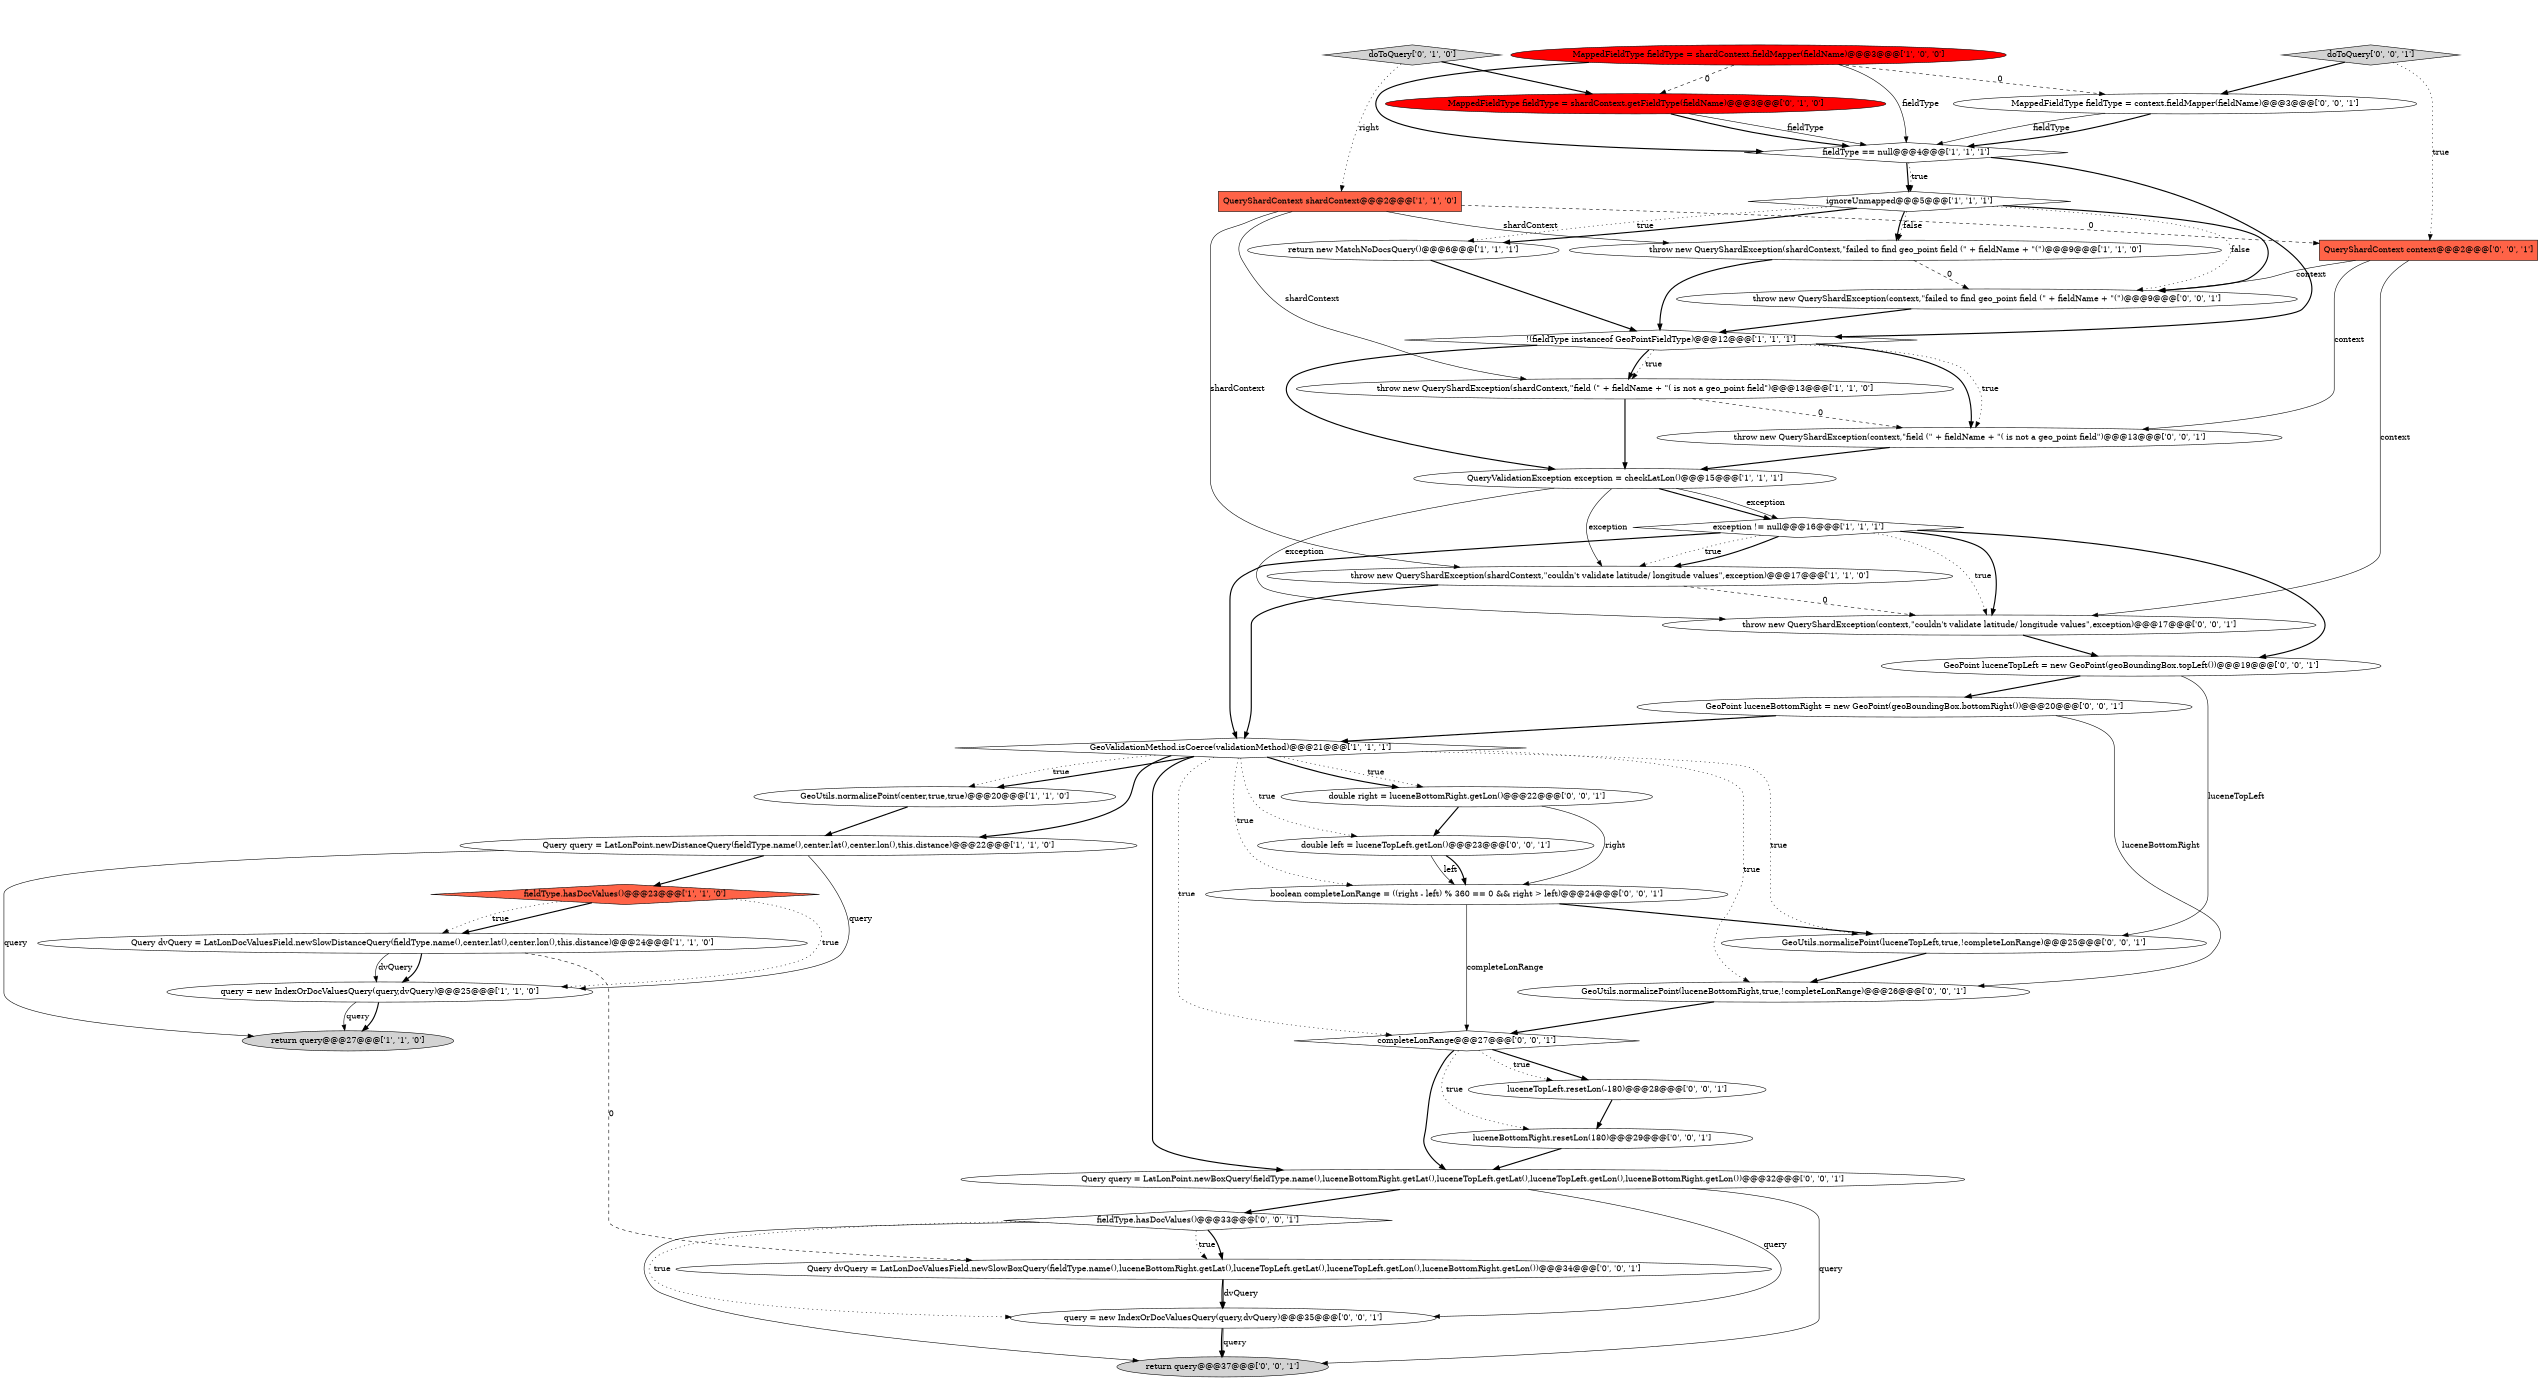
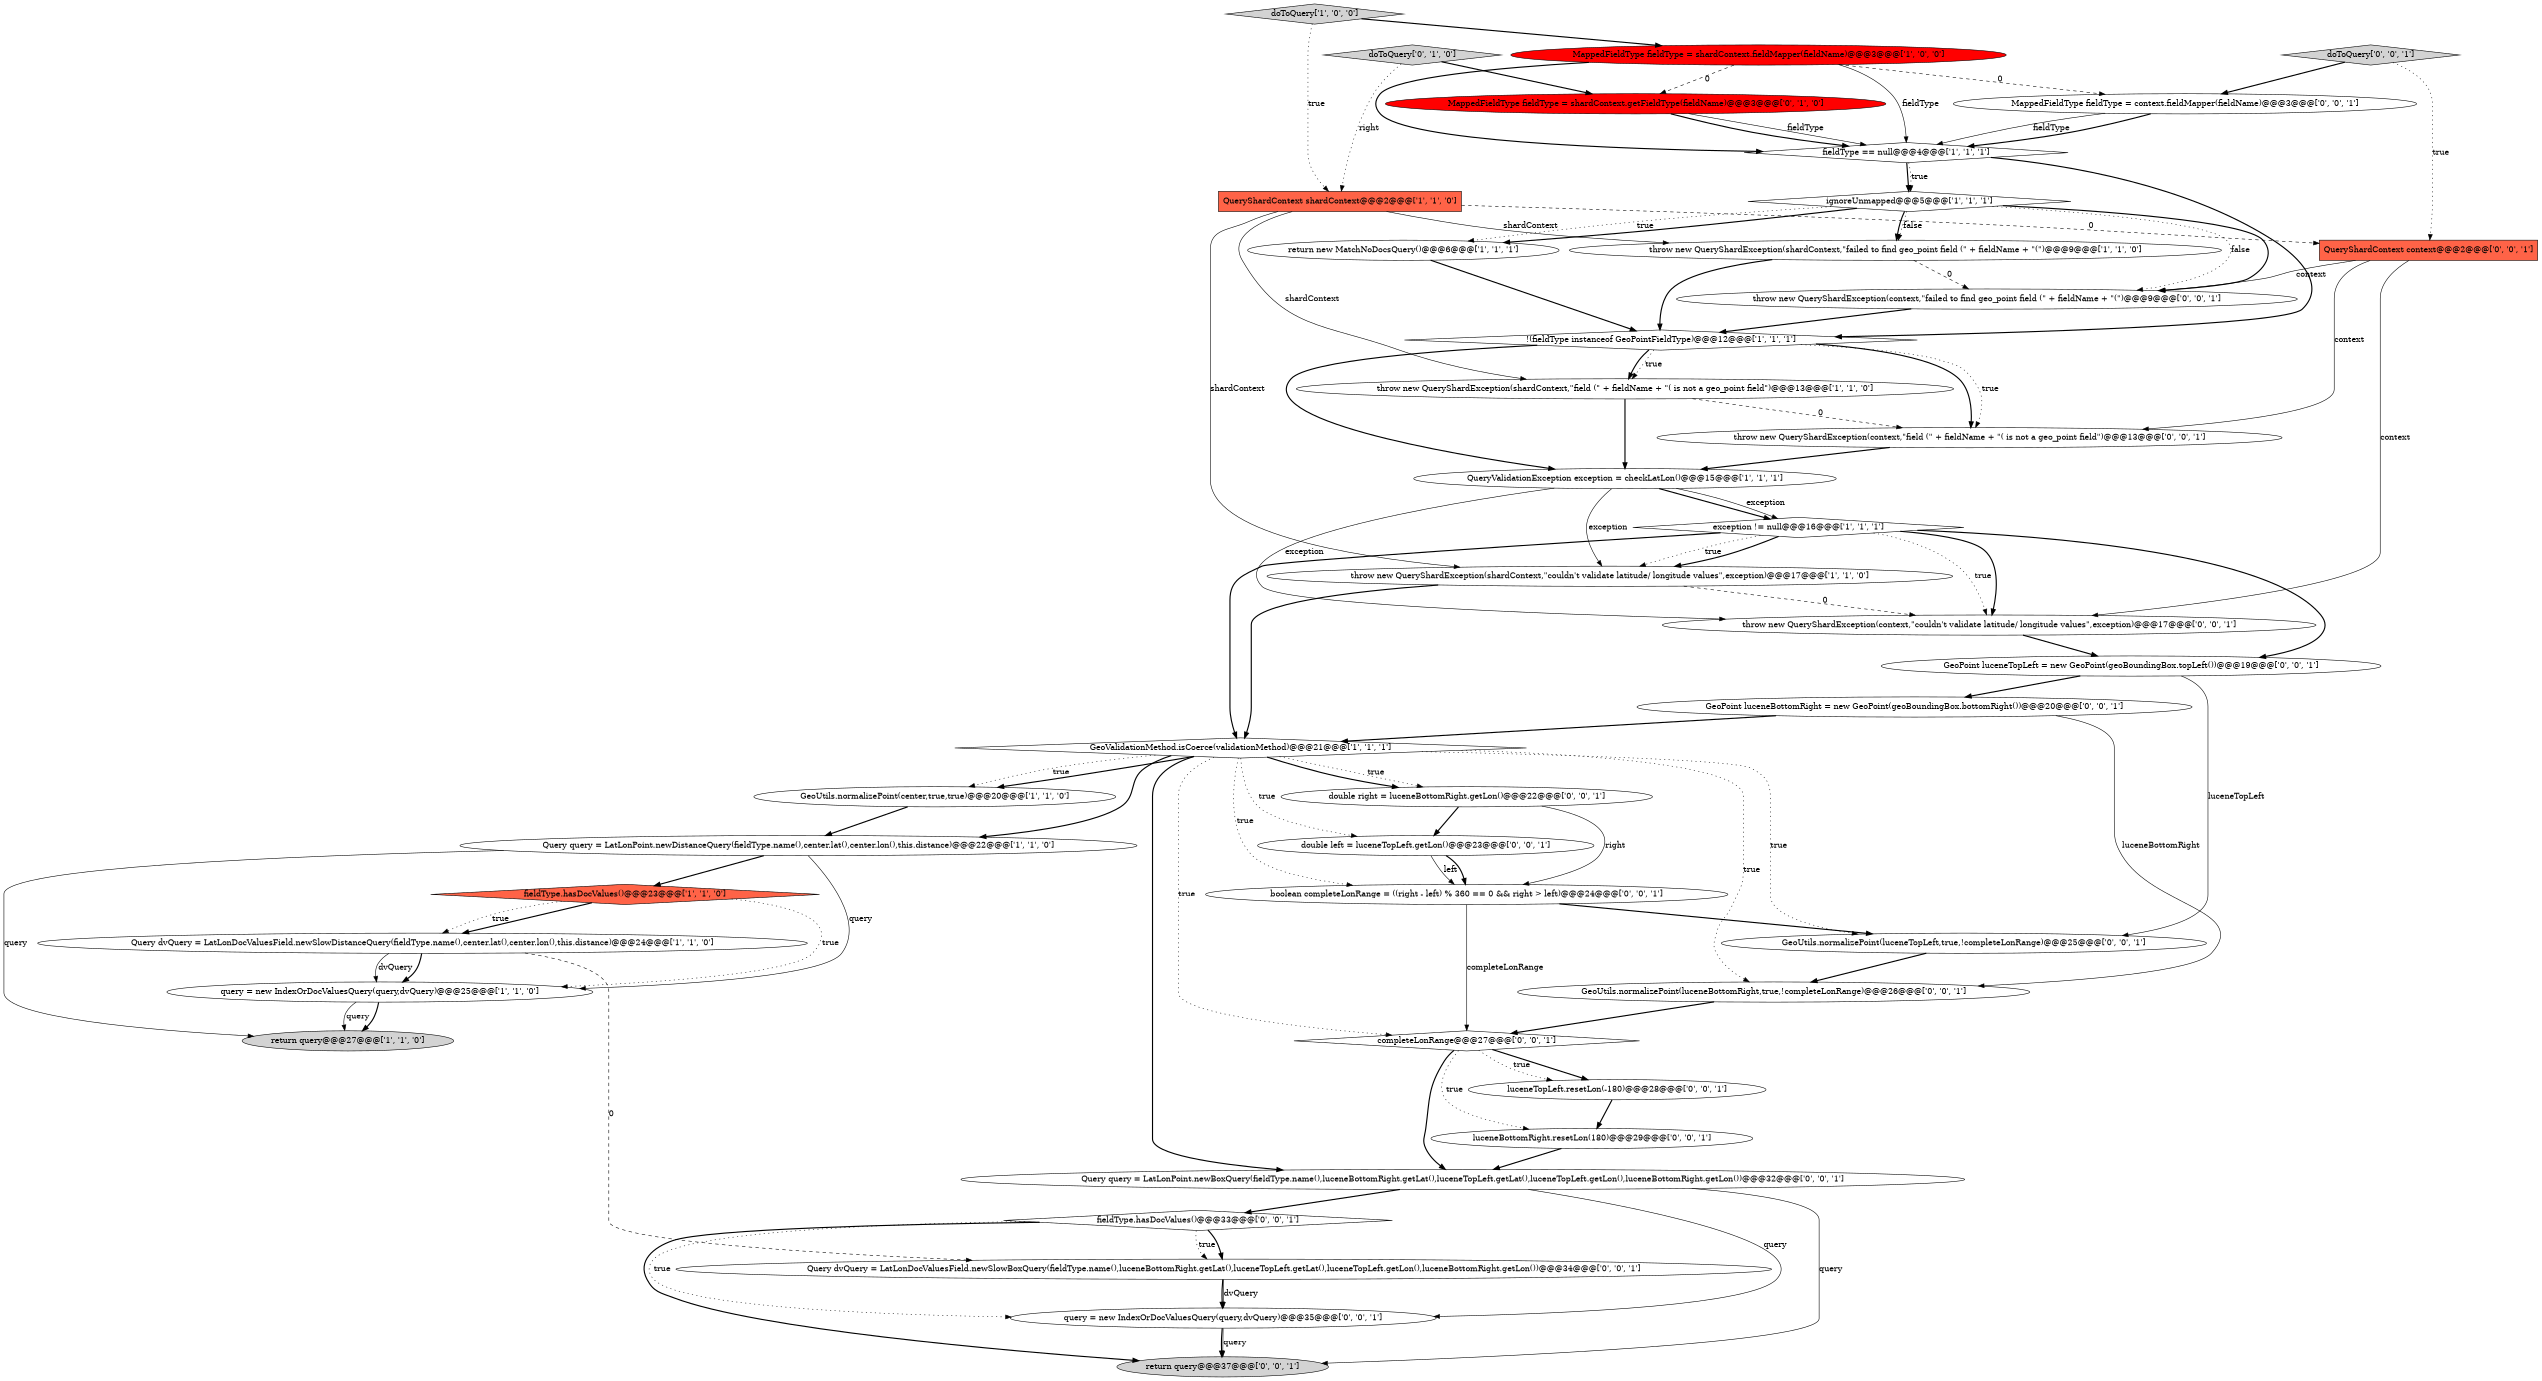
none -> (1315, 14)
(678, 1299) -> (678, 1299)
